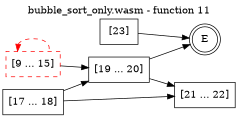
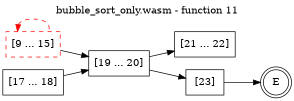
(166, 53) -> (164, 73)
(115, 99) -> none
